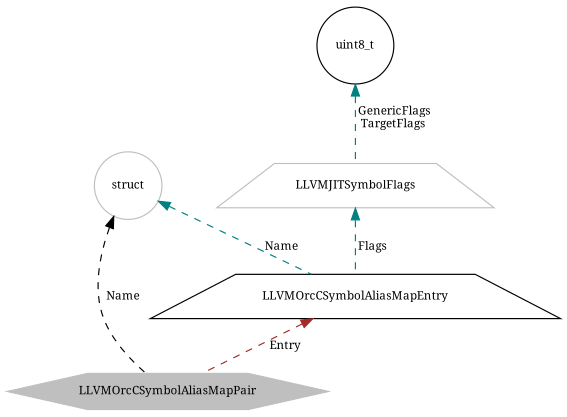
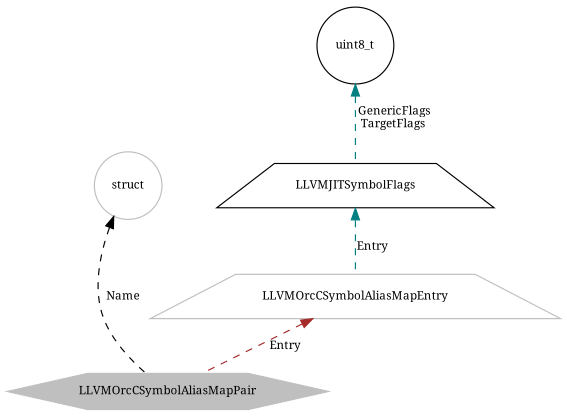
(355, 186) -> (355, 186)
(240, 240) -> none
(372, 247) -> (372, 247)
(355, 296) -> (355, 296)
